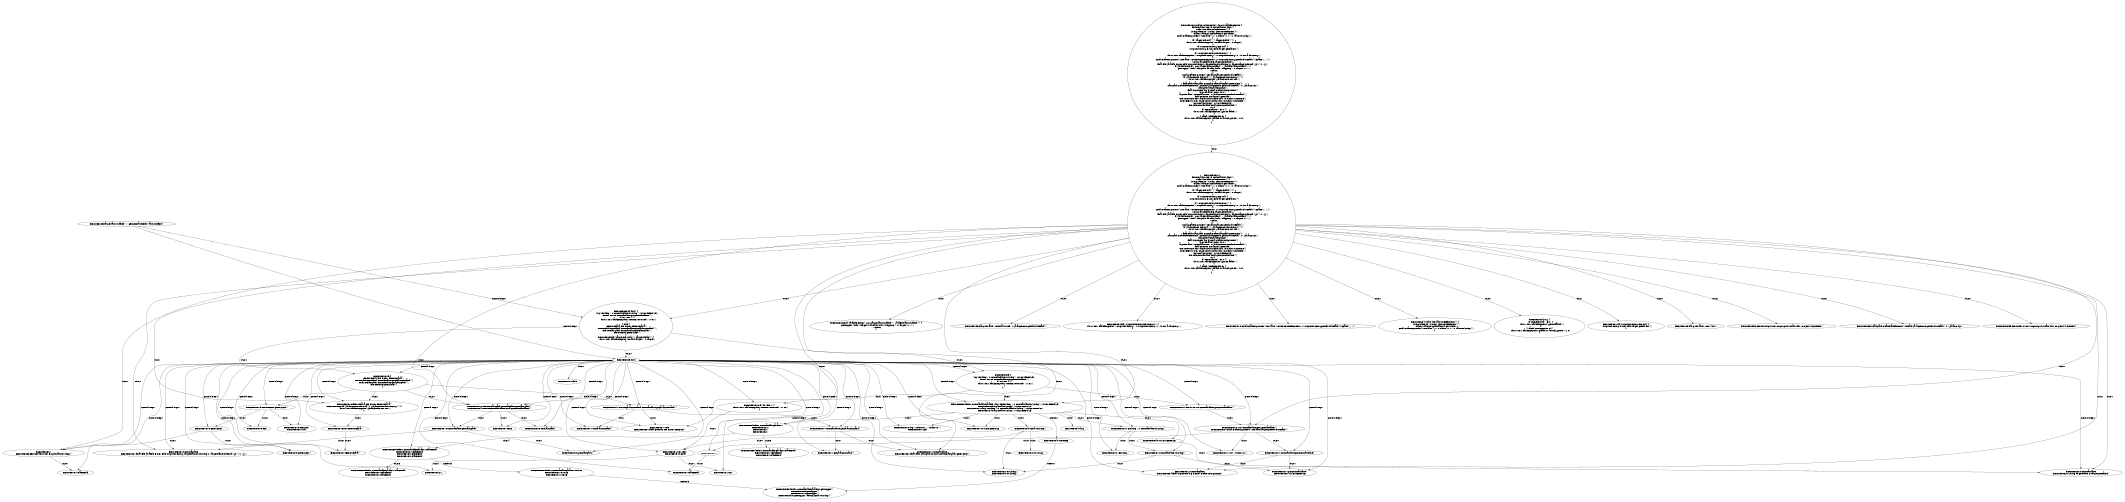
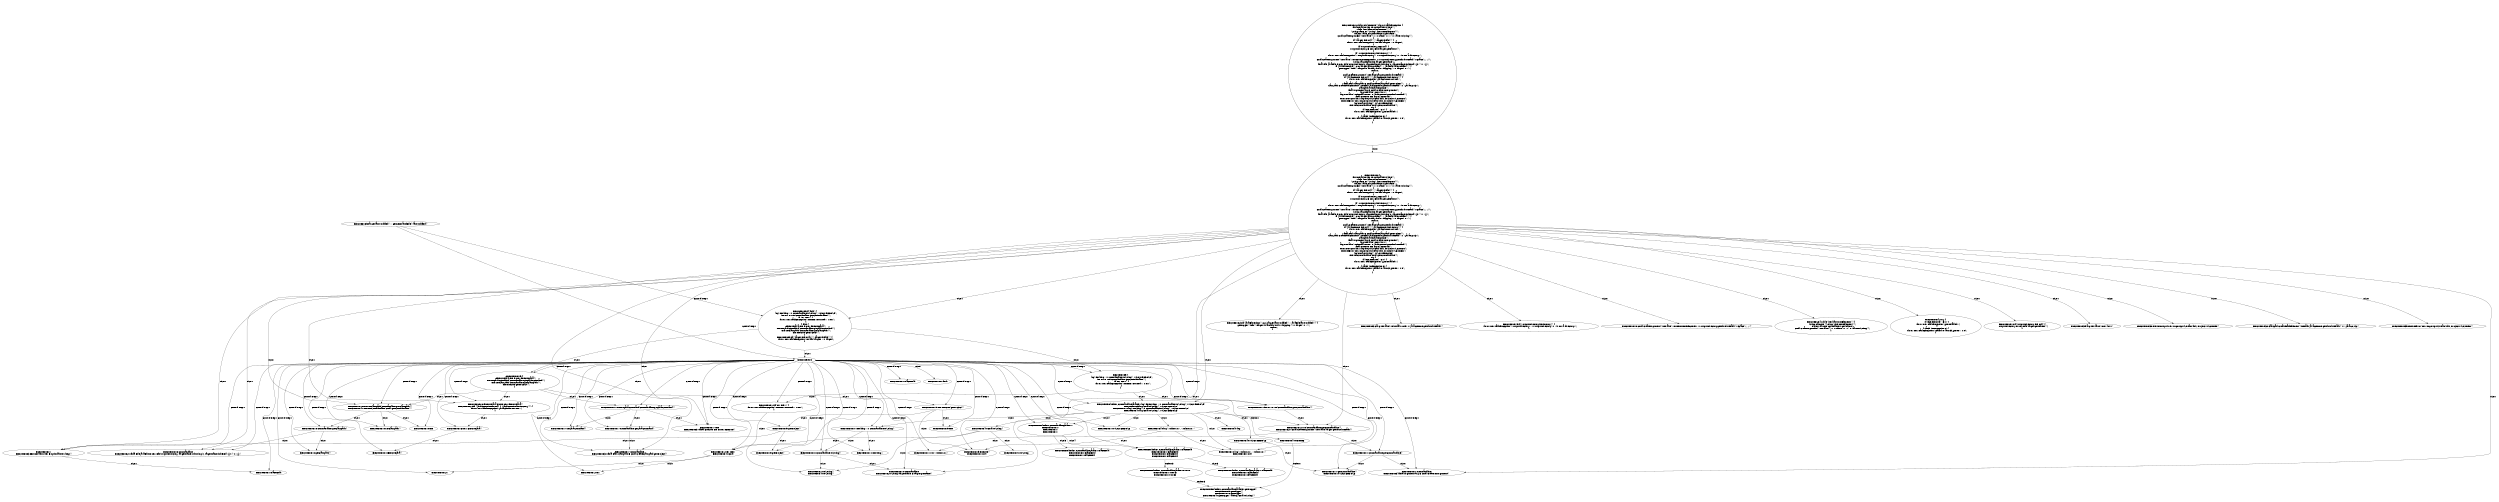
(626, 360) -> (805, 360)
(918, 429) -> (1242, 453)
none -> (1171, 429)
(709, 453) -> none
(836, 453) -> none
